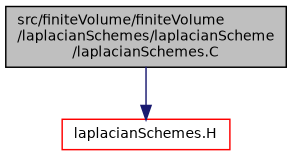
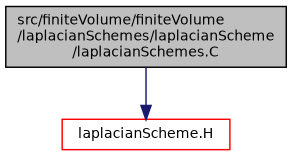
(146, 134) -> (146, 134)
